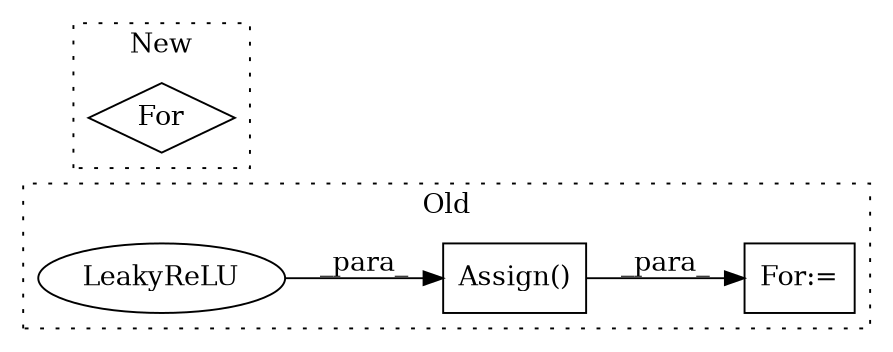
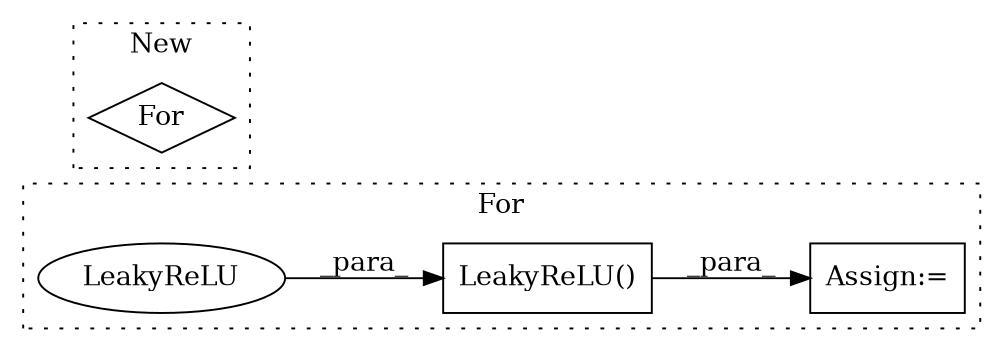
(447, 206) -> (502, 206)
(515, 278) -> (547, 278)
(800, 278) -> (888, 278)
